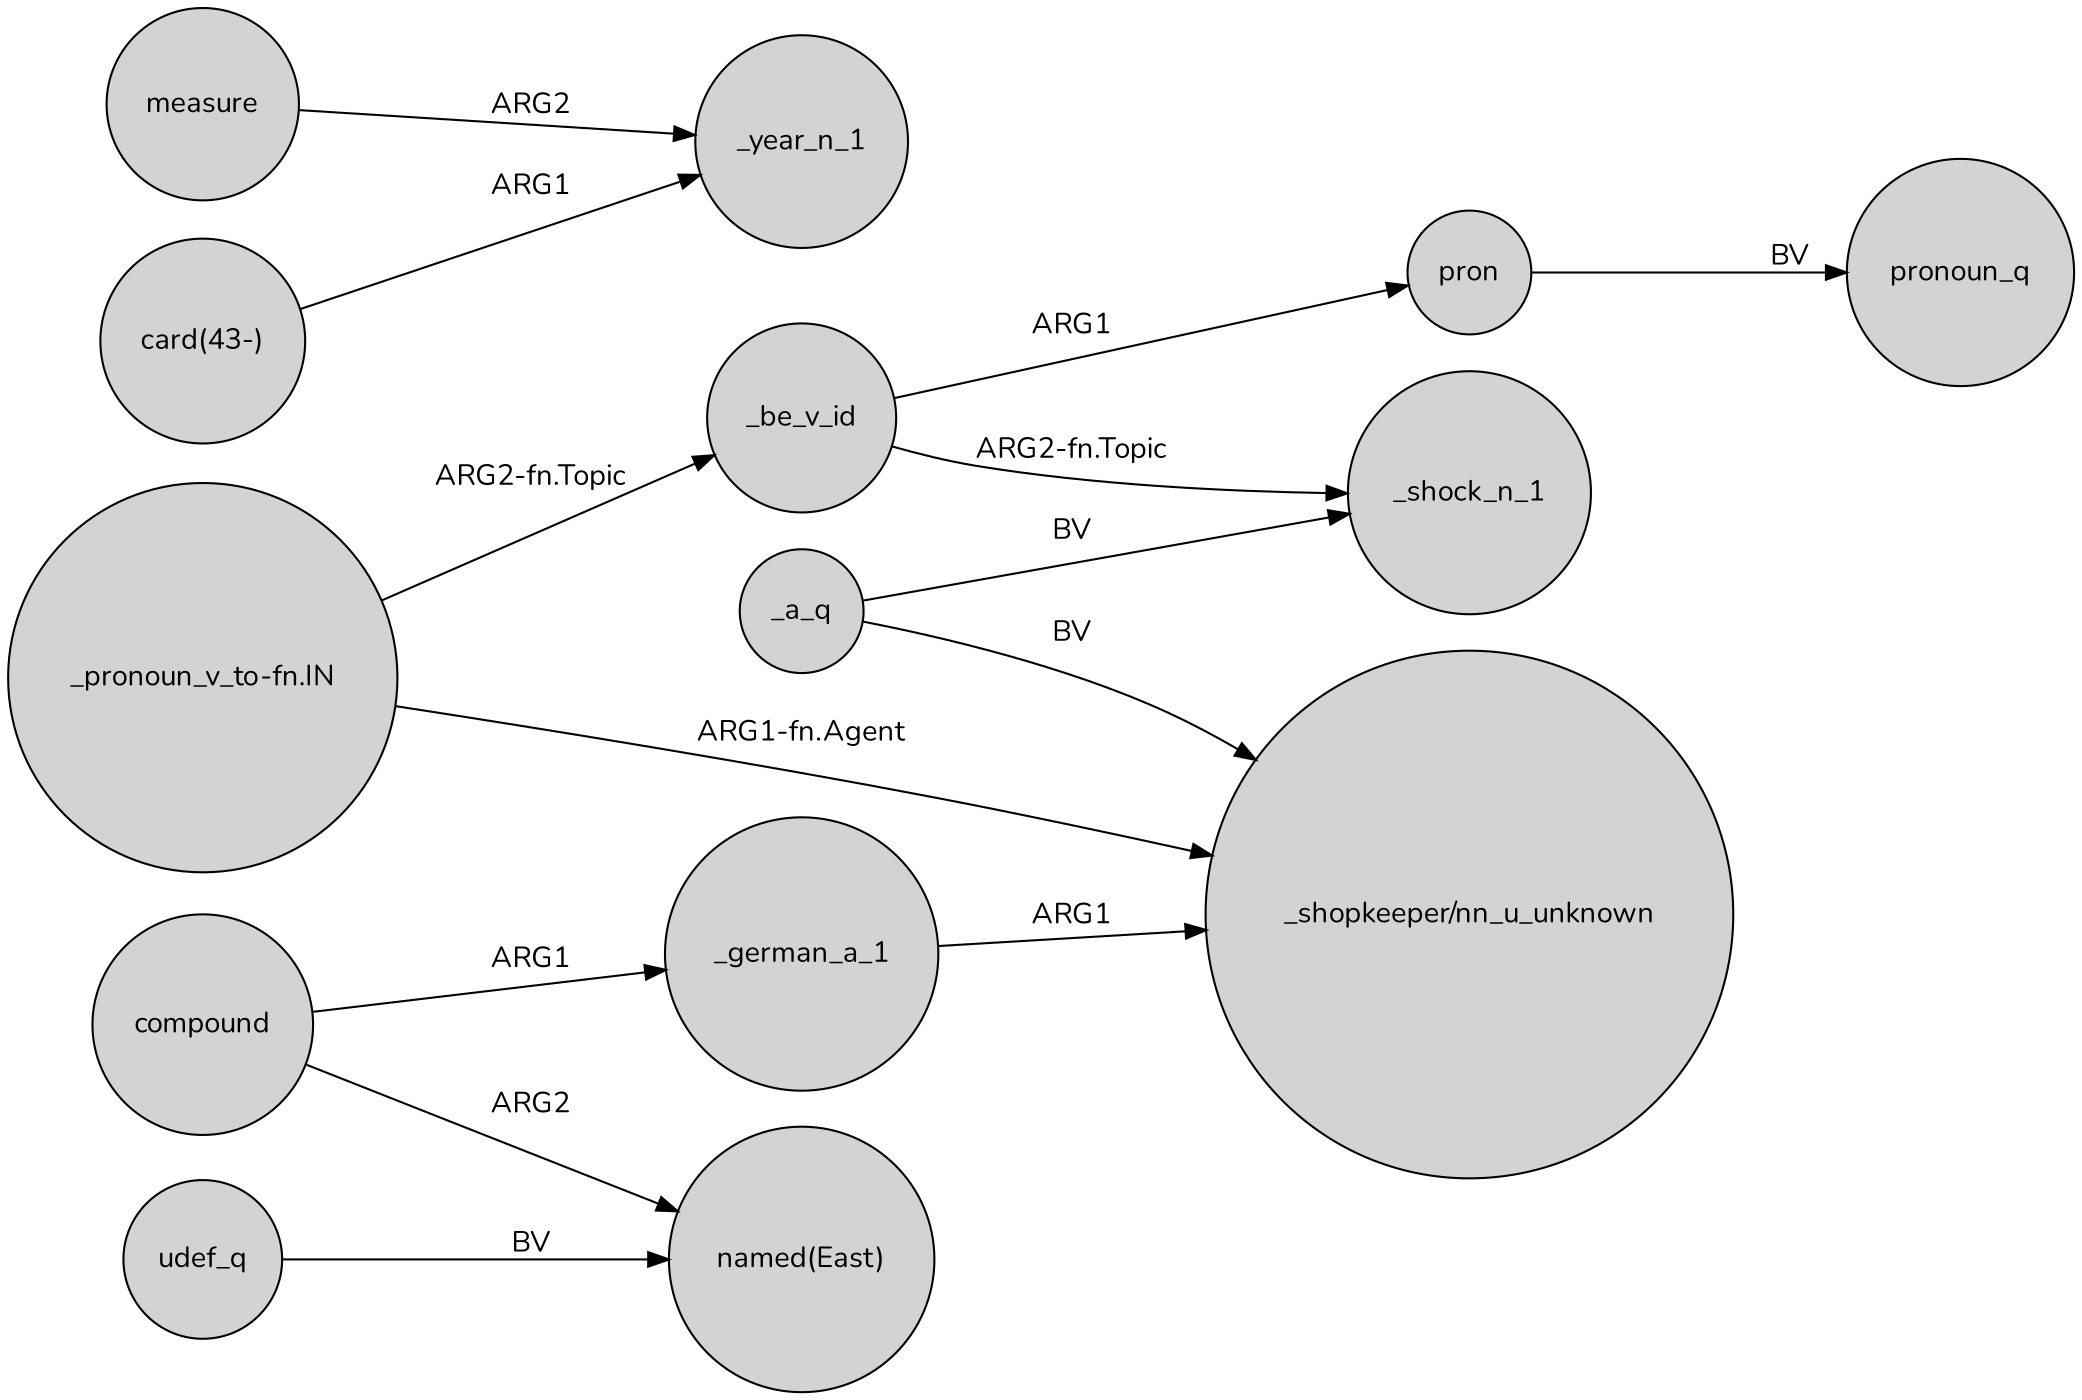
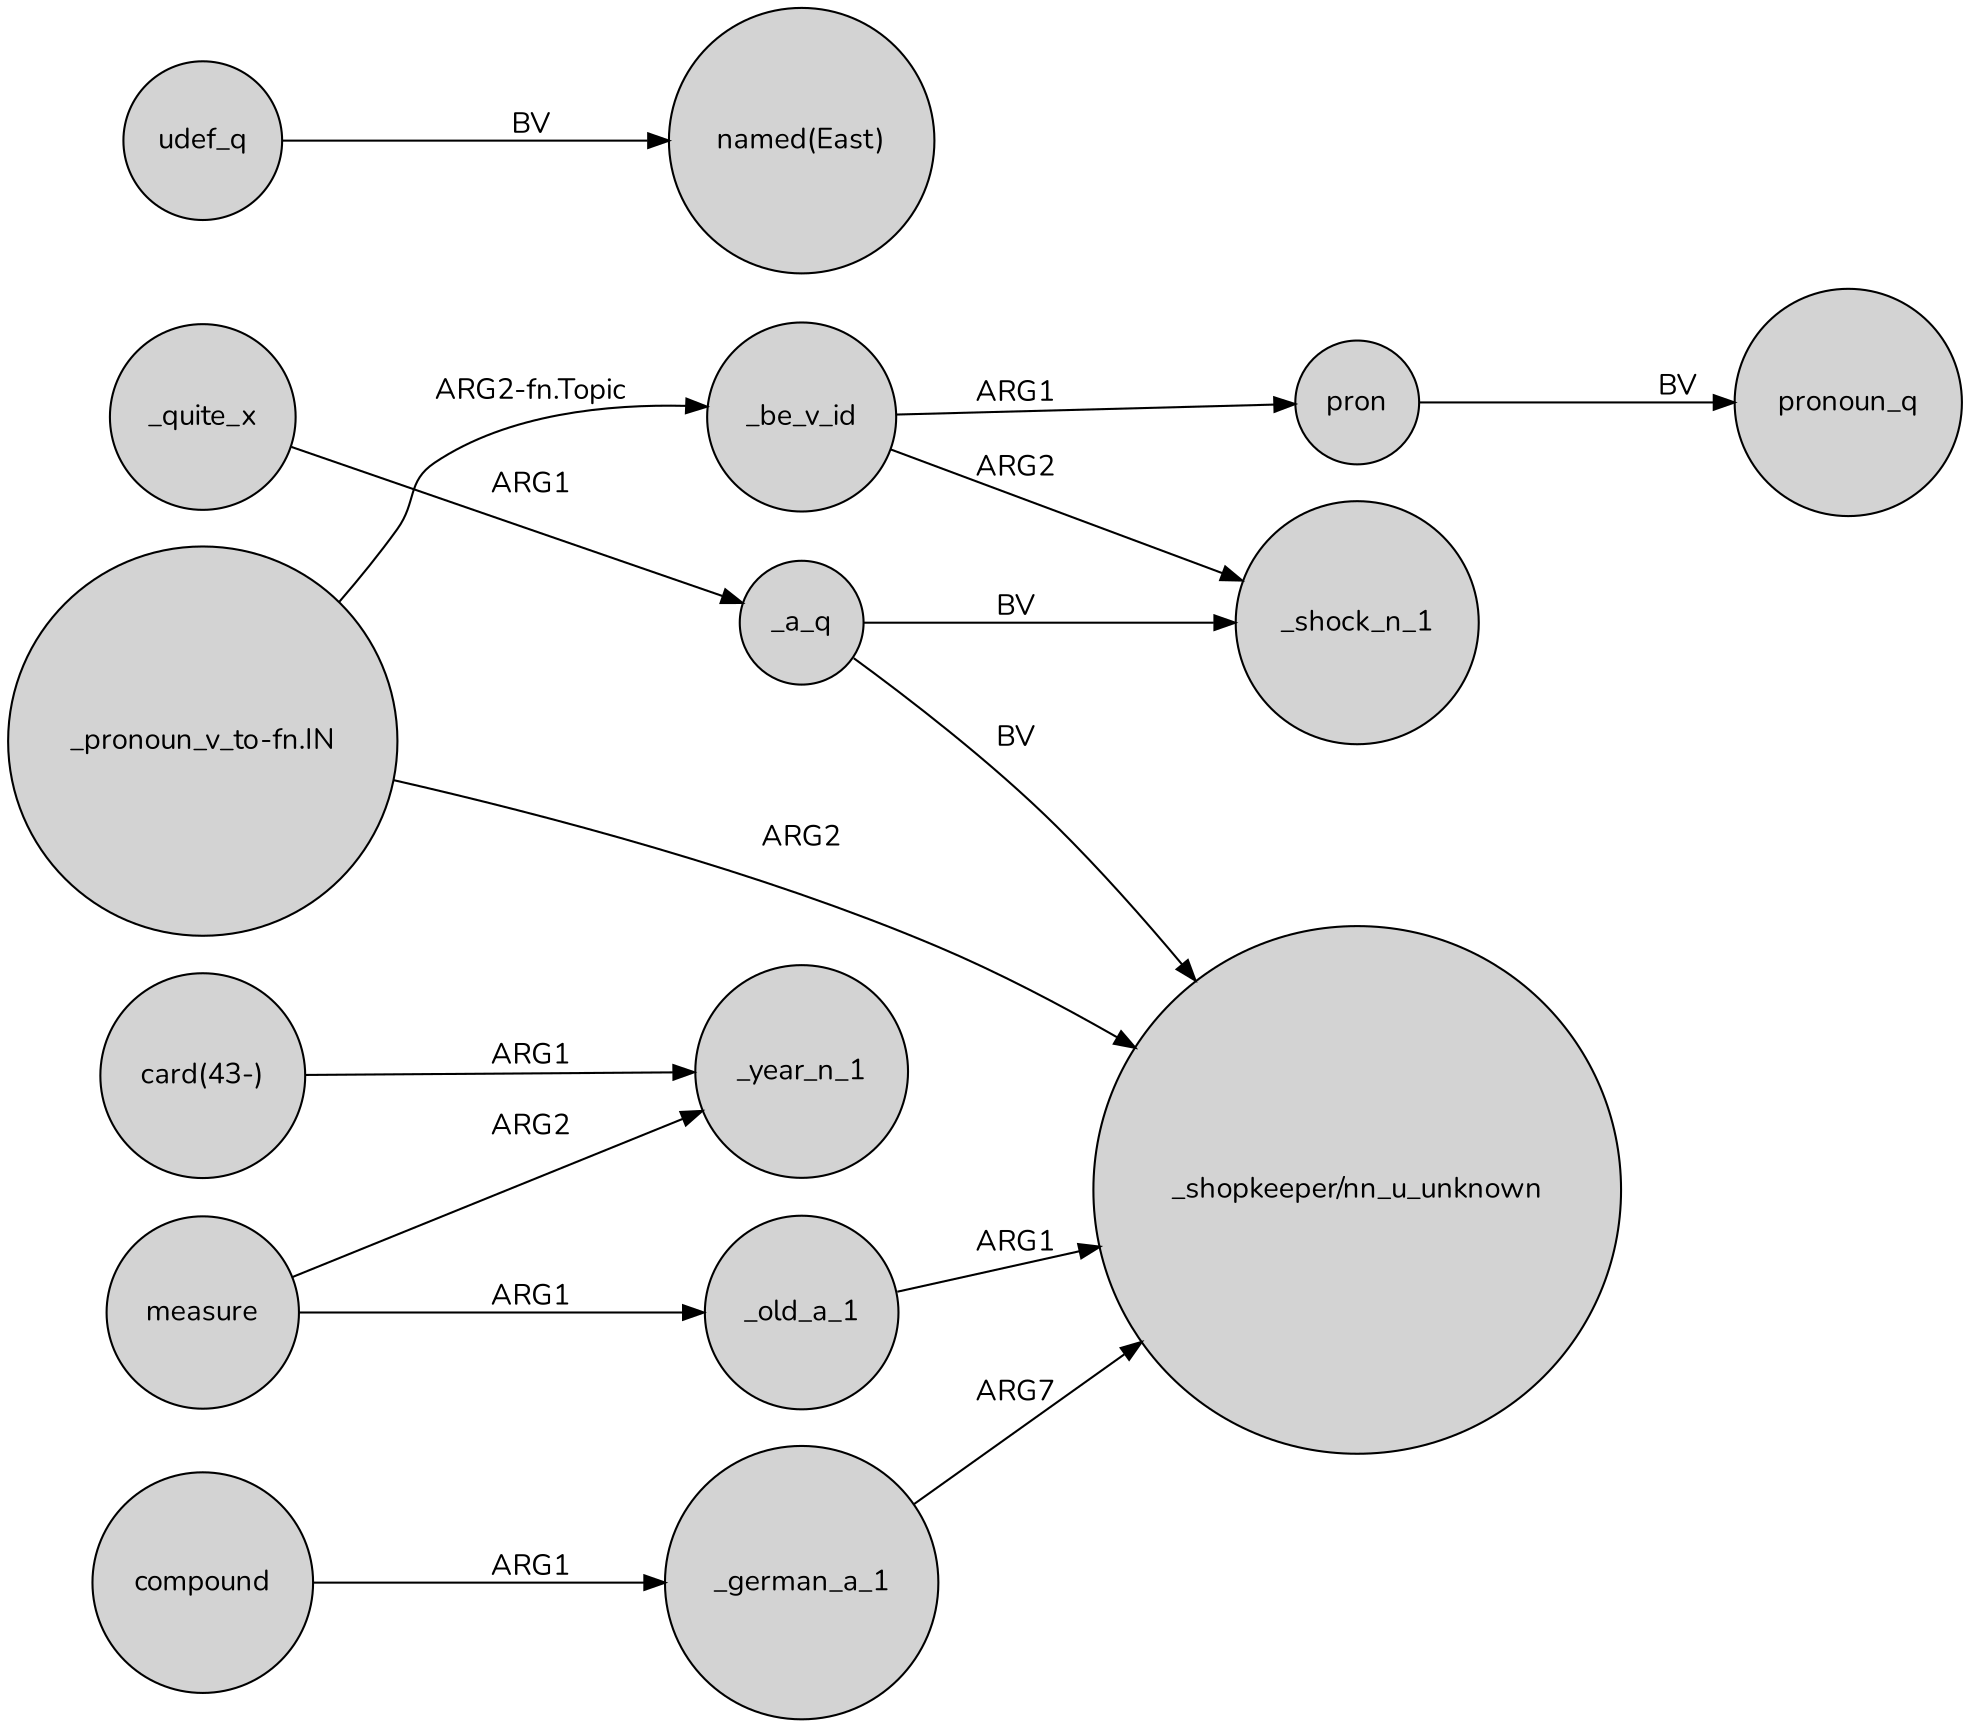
none -> (203, 417)
(1072, 450) -> (1016, 468)
(802, 733) -> (802, 838)
(1072, 916) -> (1016, 1393)
(482, 1134) -> none
none -> (802, 1313)
